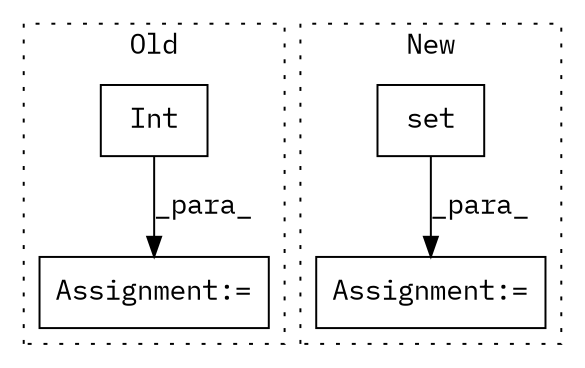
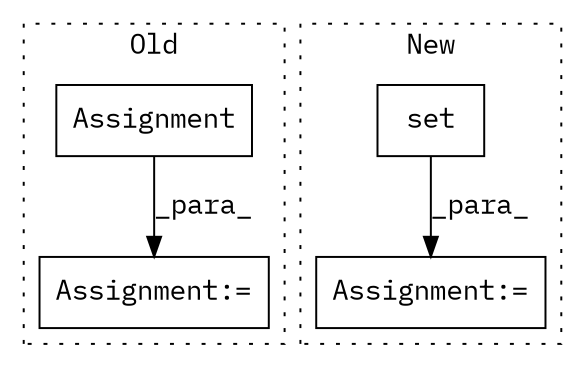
(154, 121) -> (154, 121)
